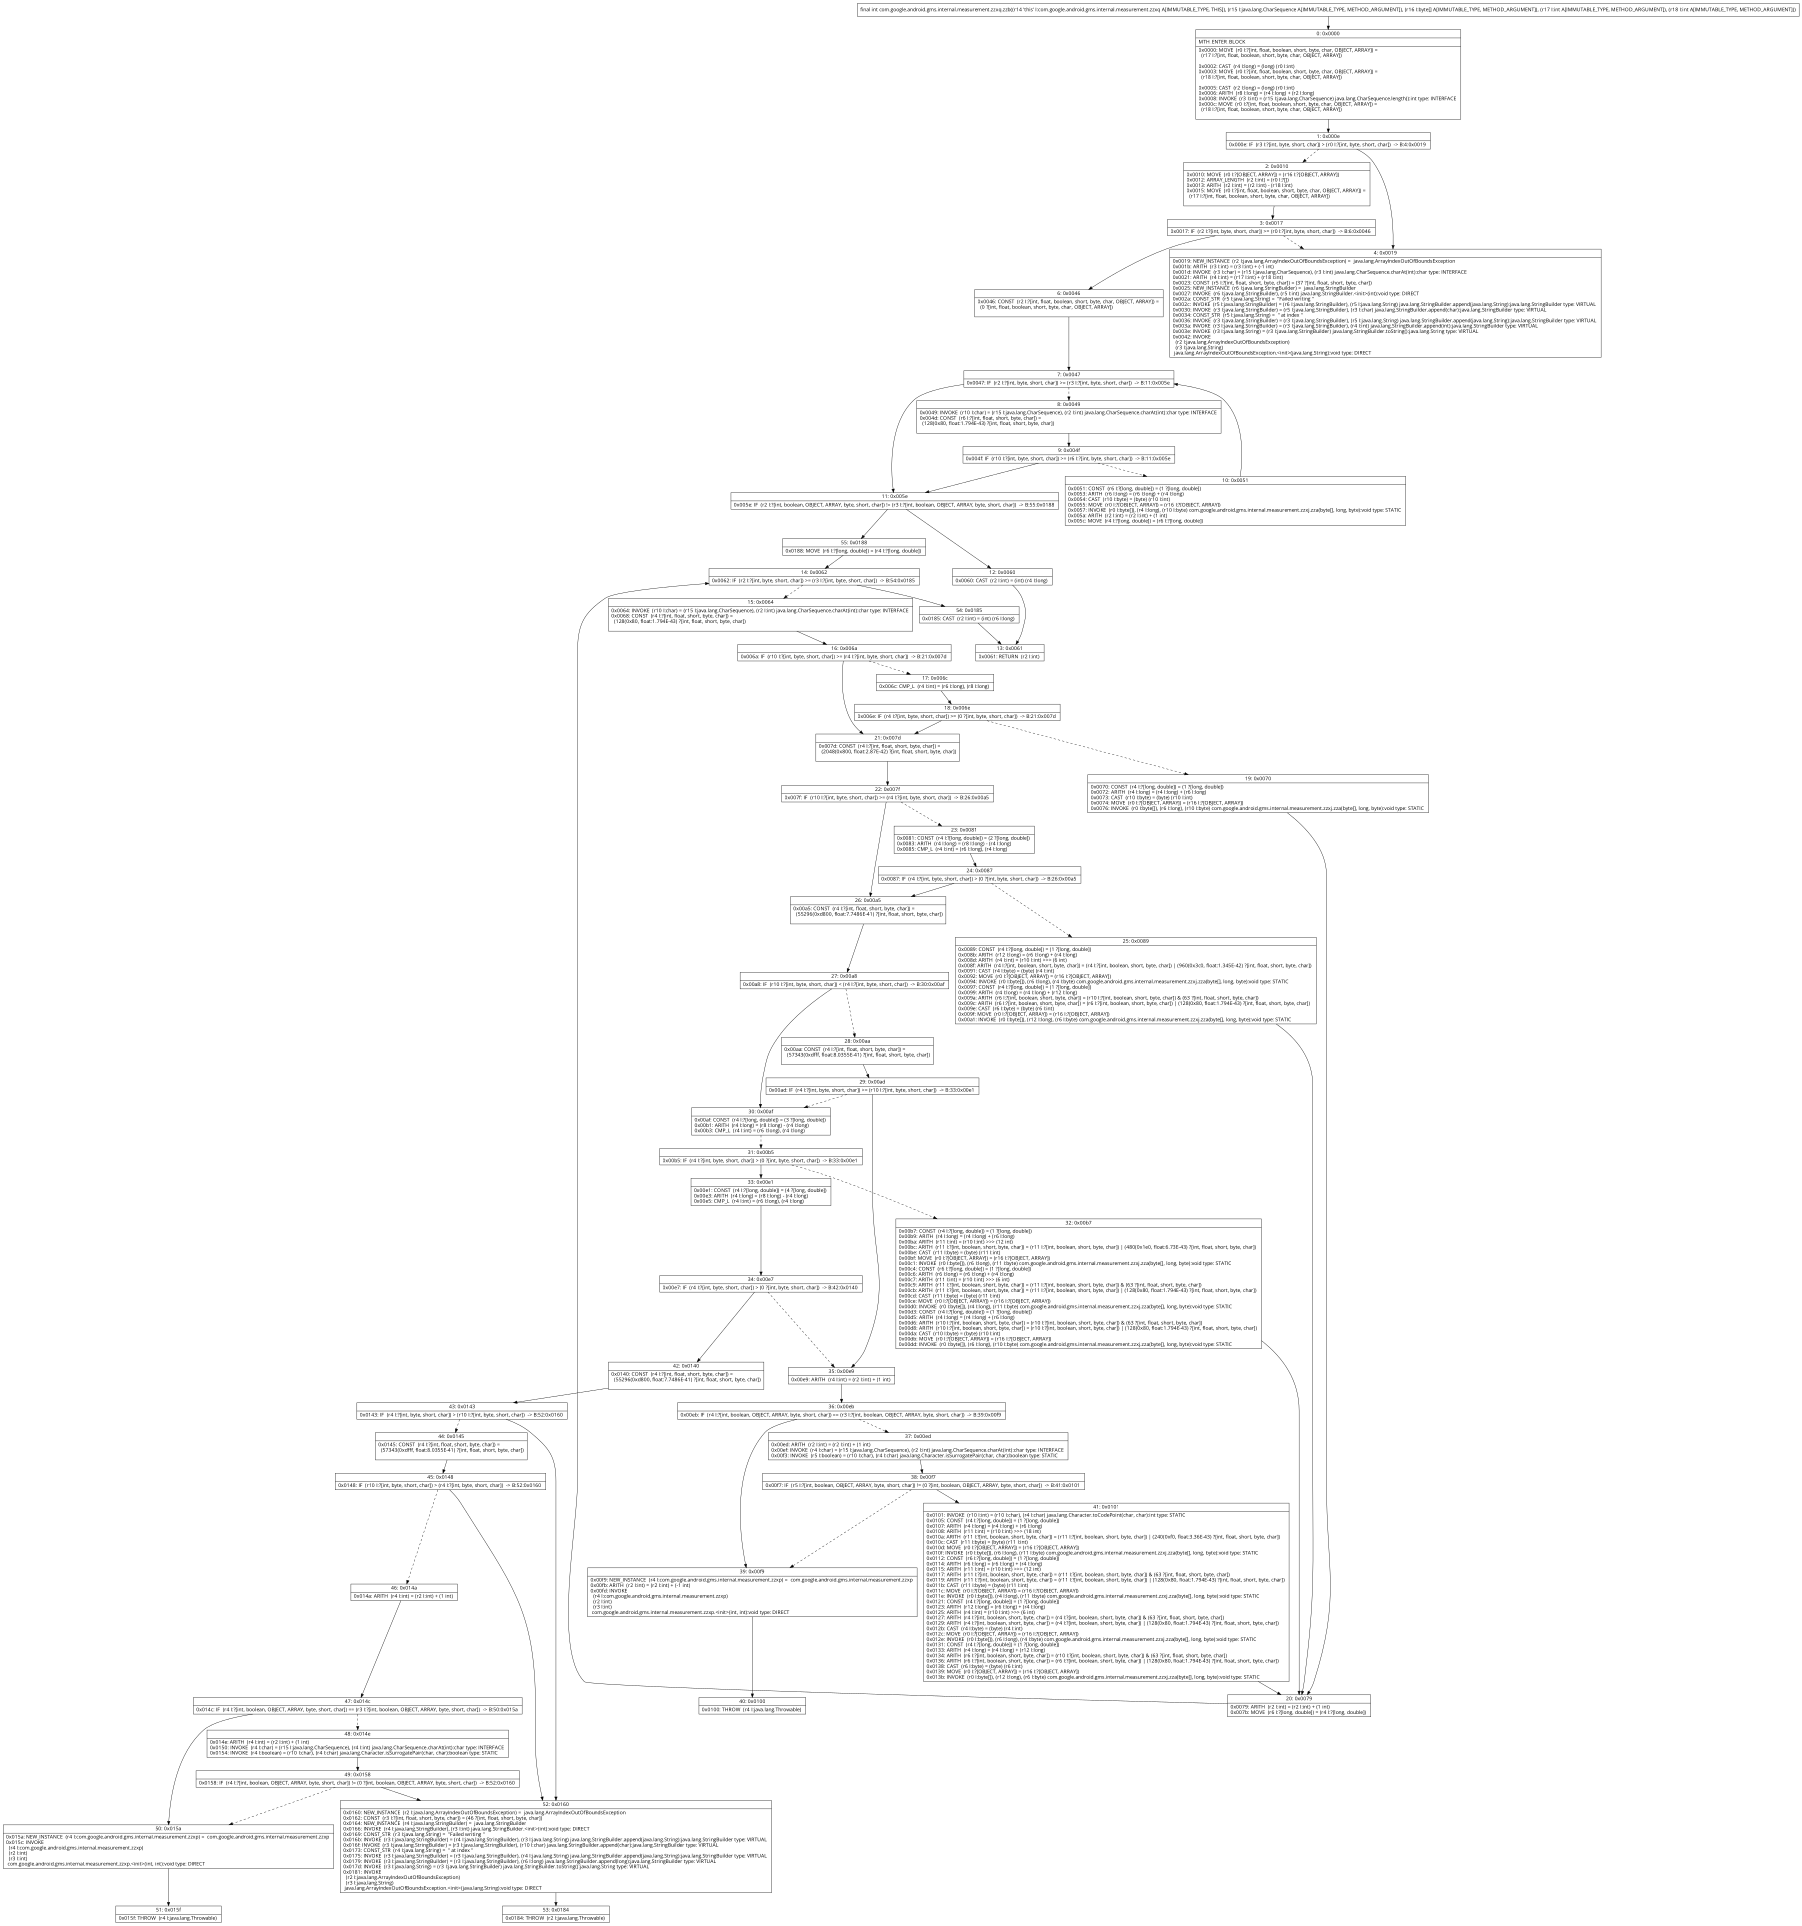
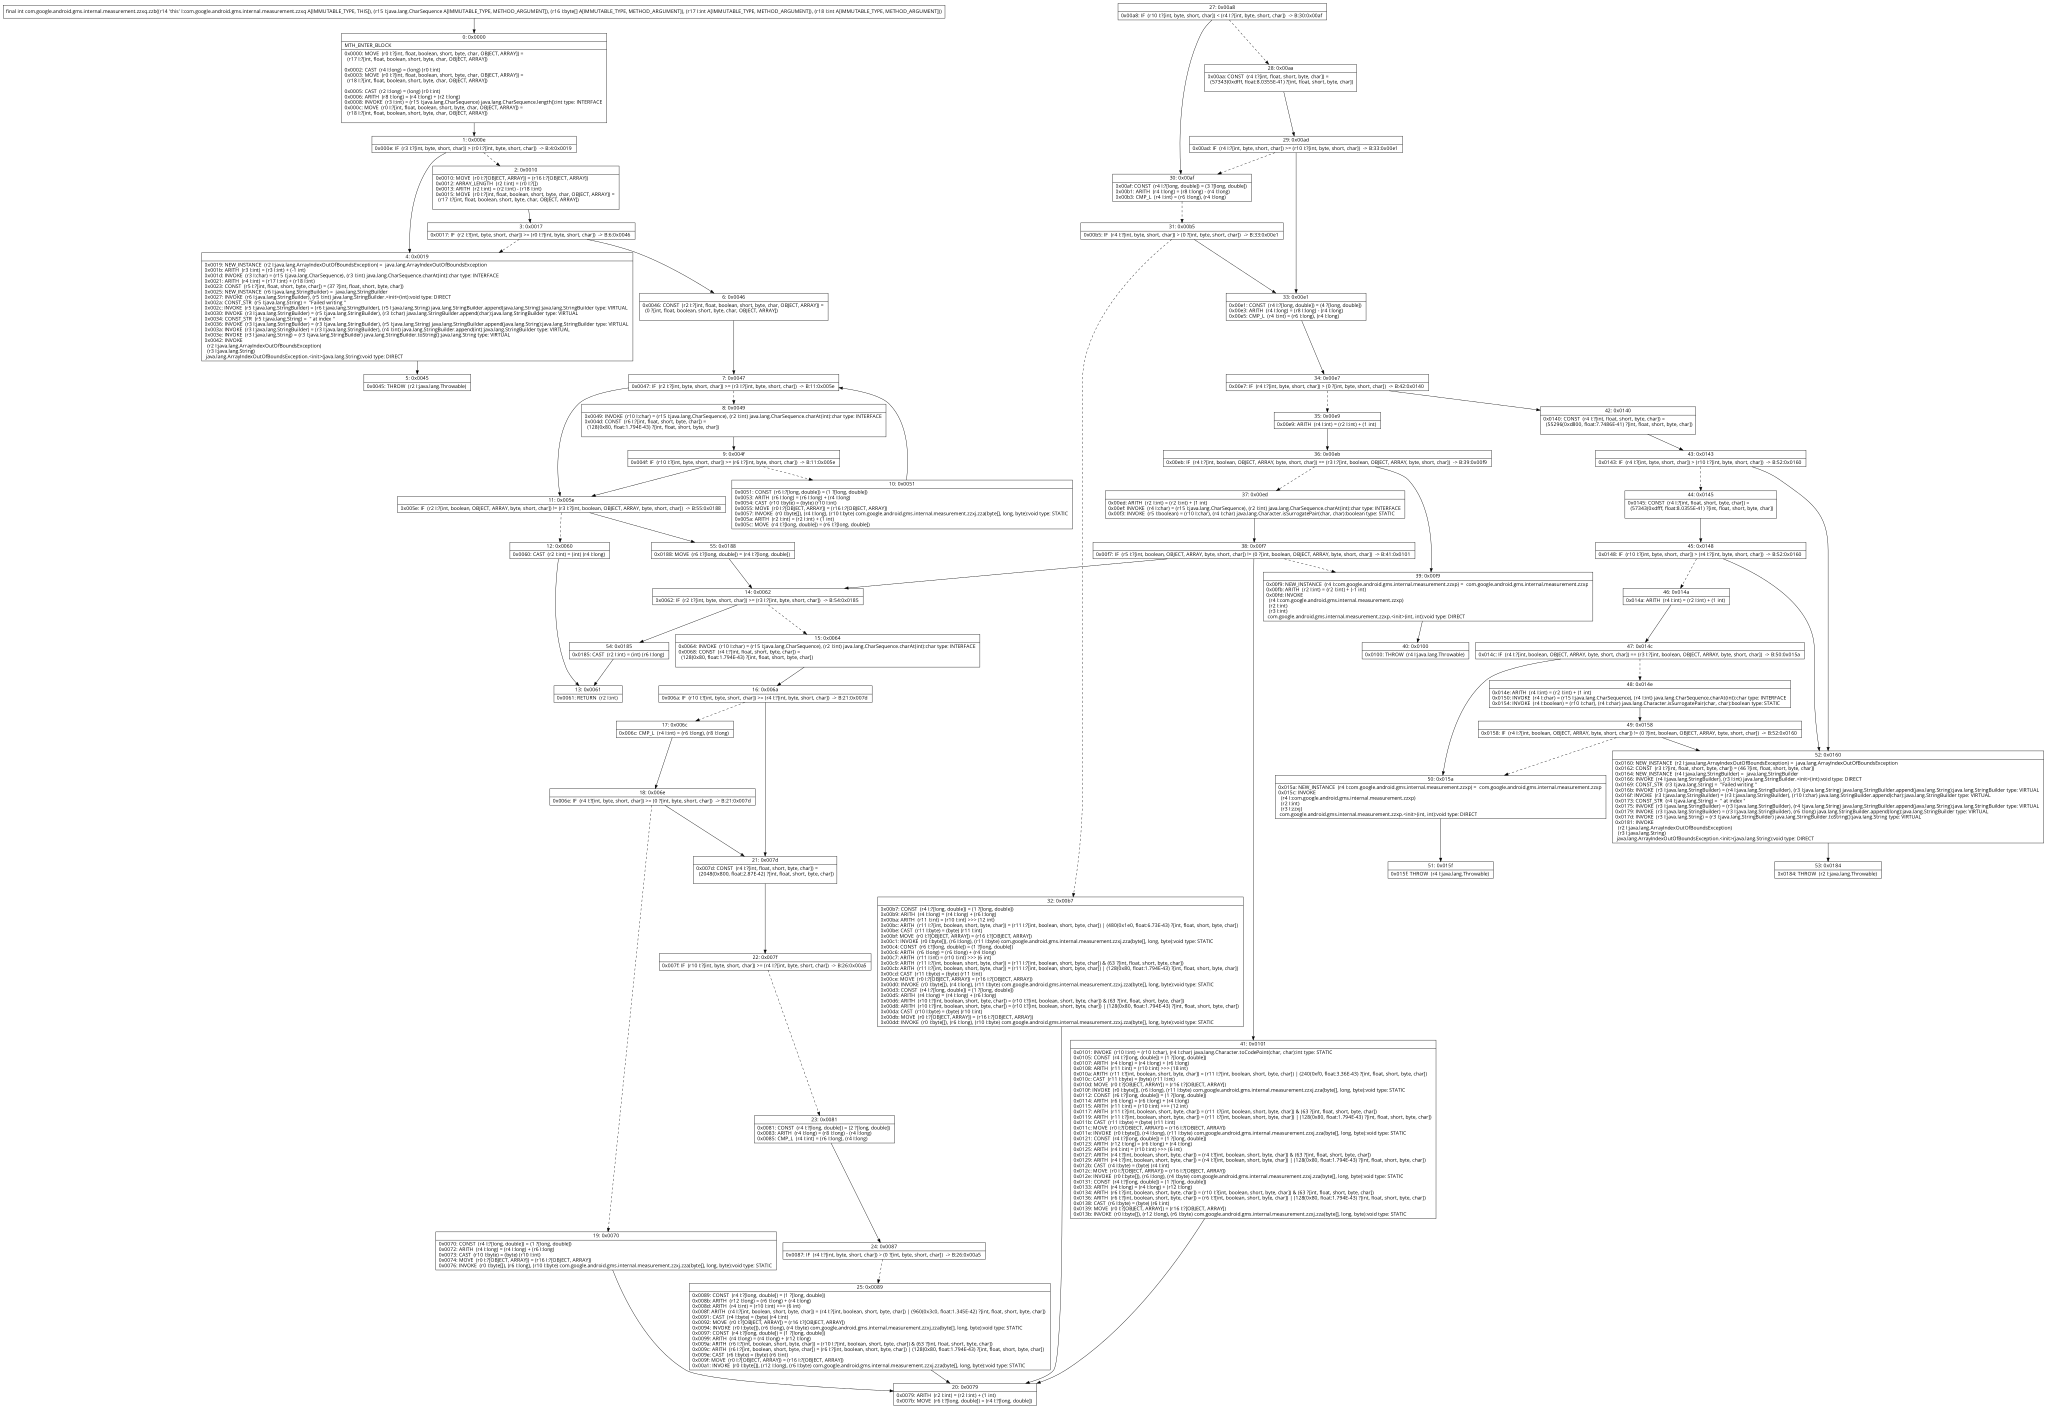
none -> (417, 383)
(947, 538) -> (561, 526)
(868, 910) -> none
(875, 1233) -> (1296, 221)
(578, 1408) -> (1008, 573)
(17, 1859) -> (1290, 809)
